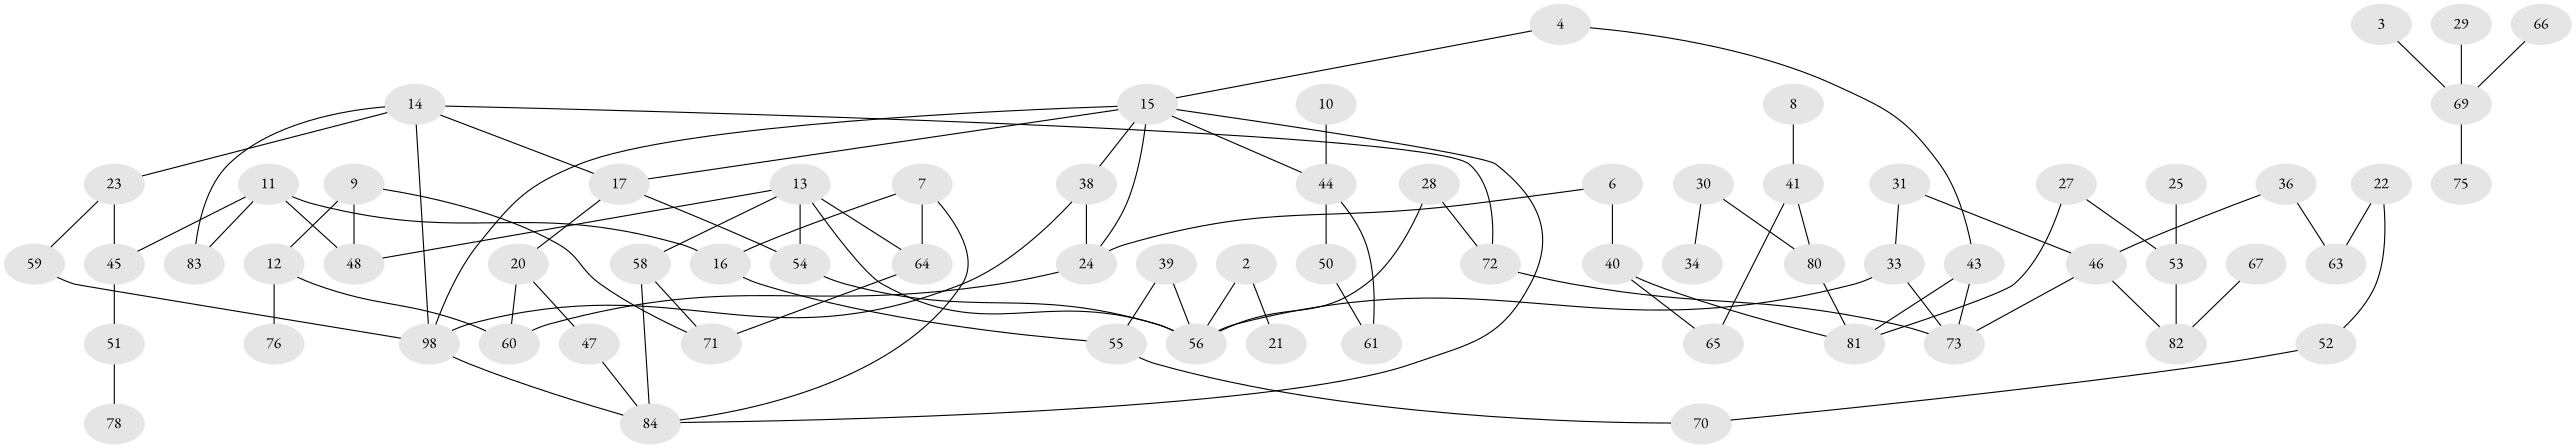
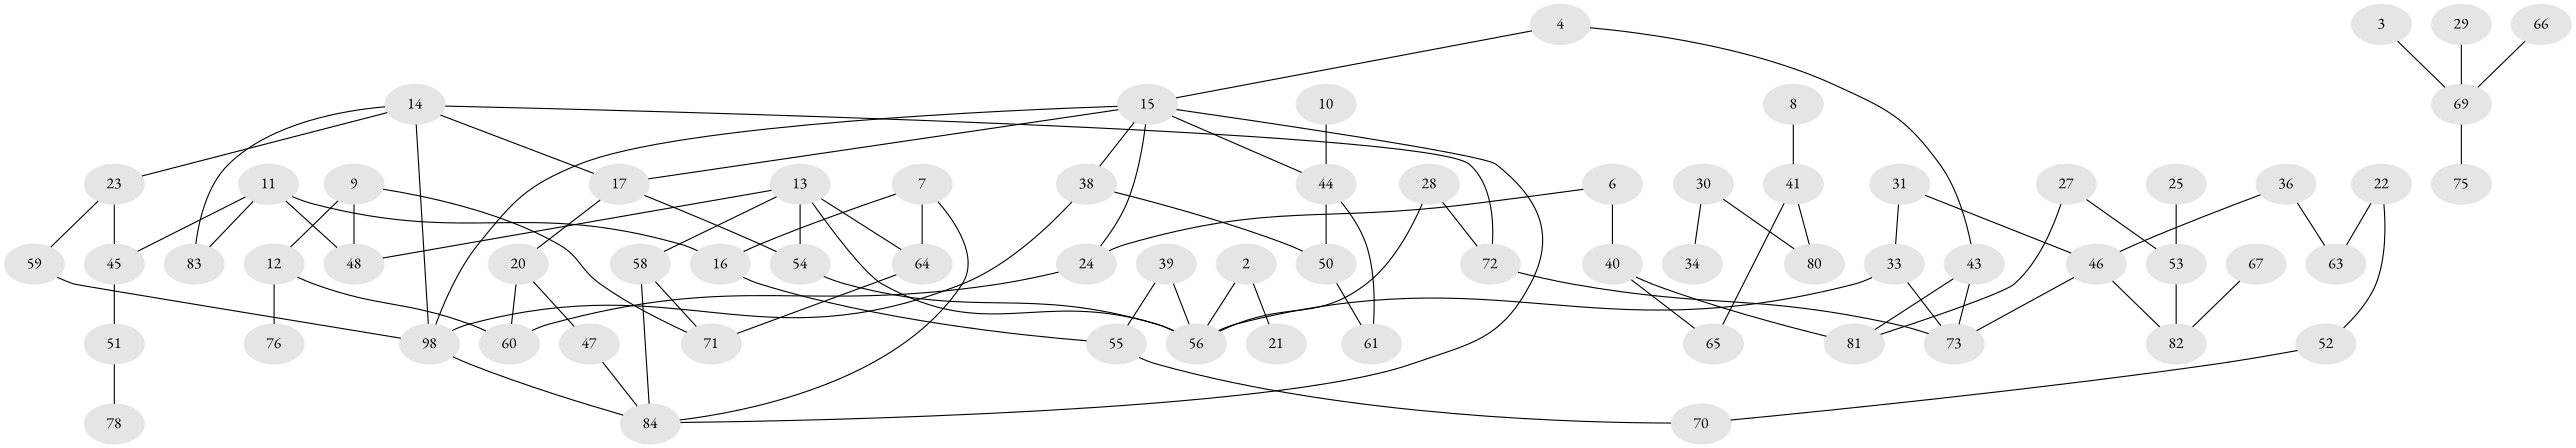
(1086, 224) -> (1205, 217)
(1834, 304) -> none
